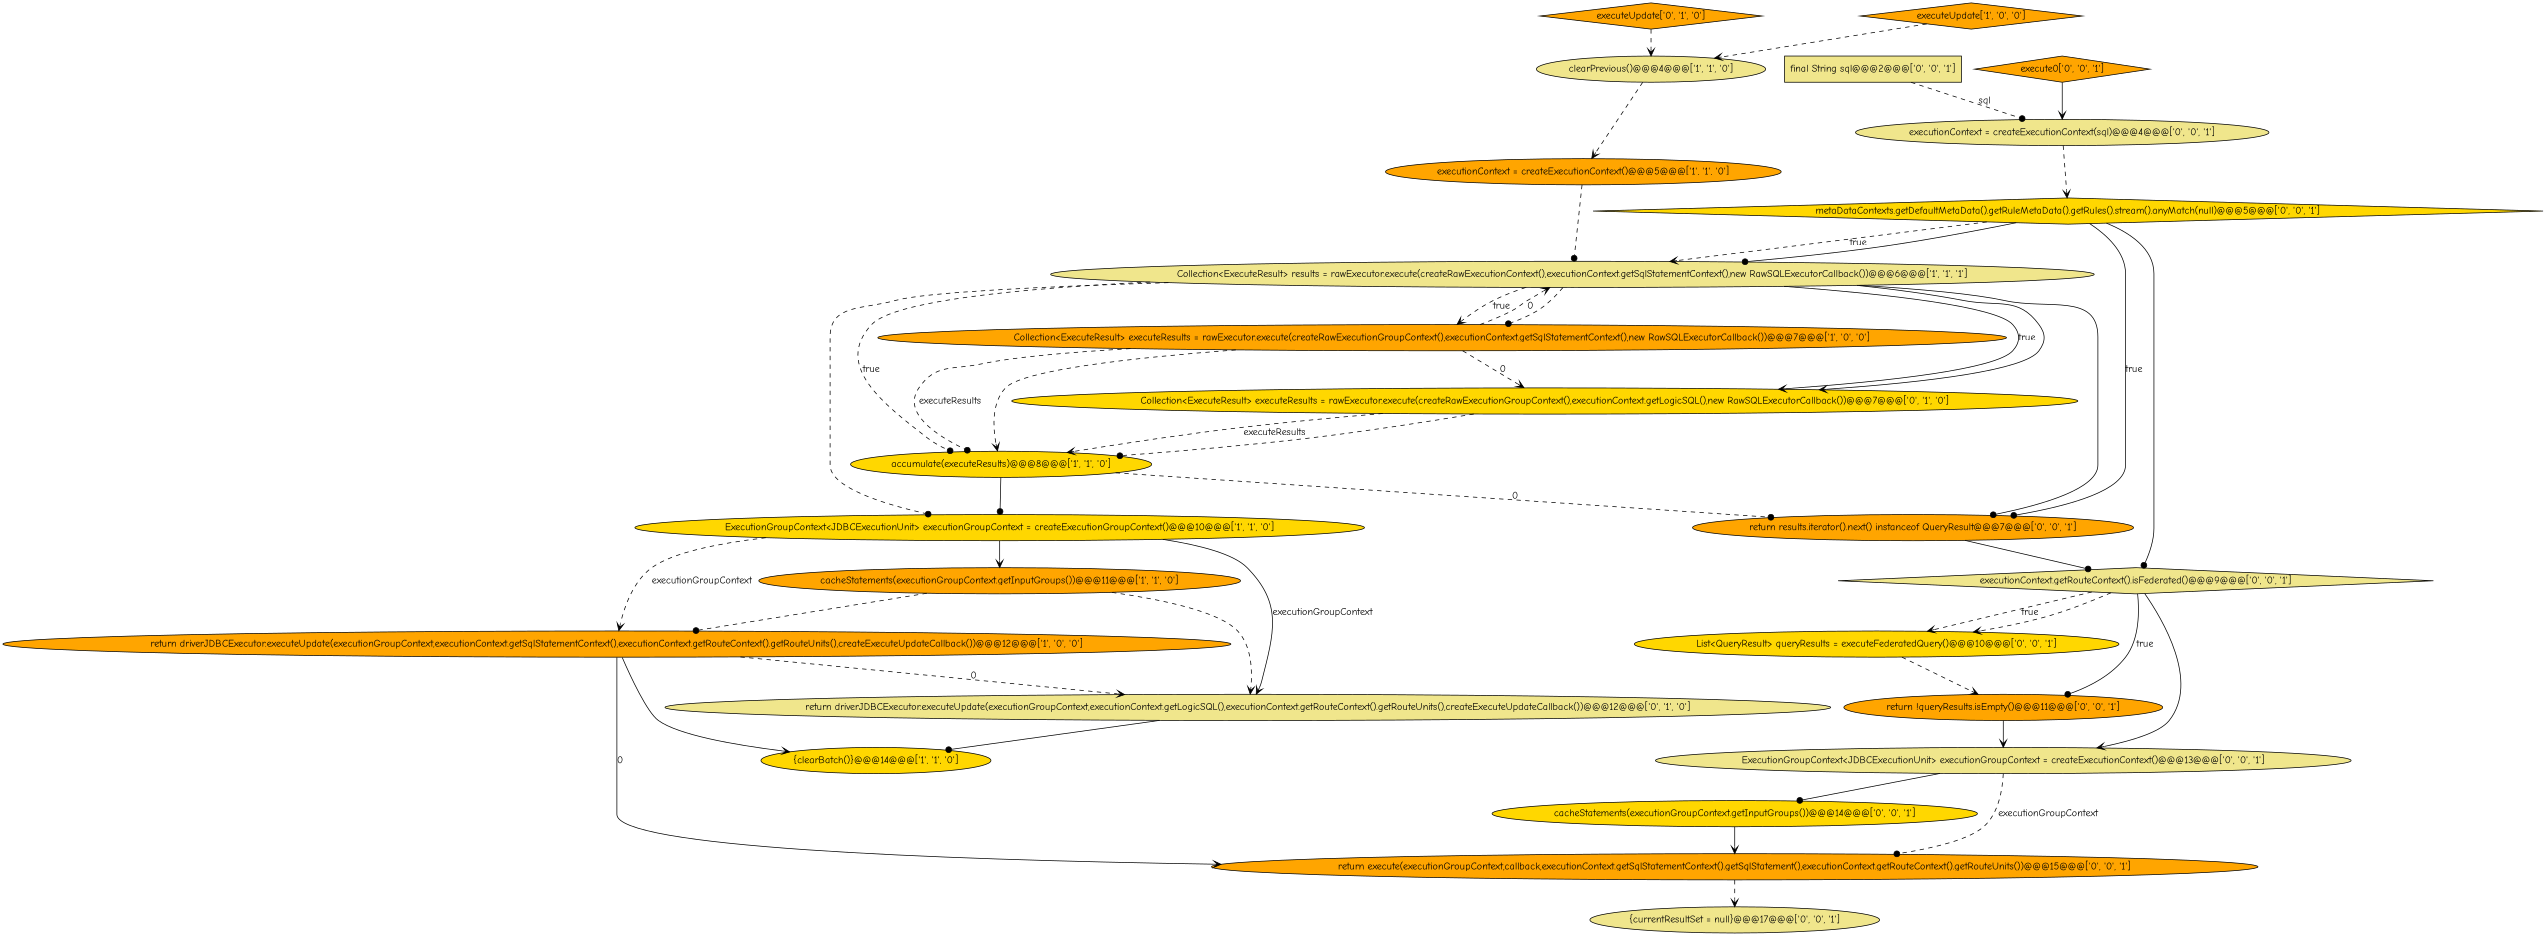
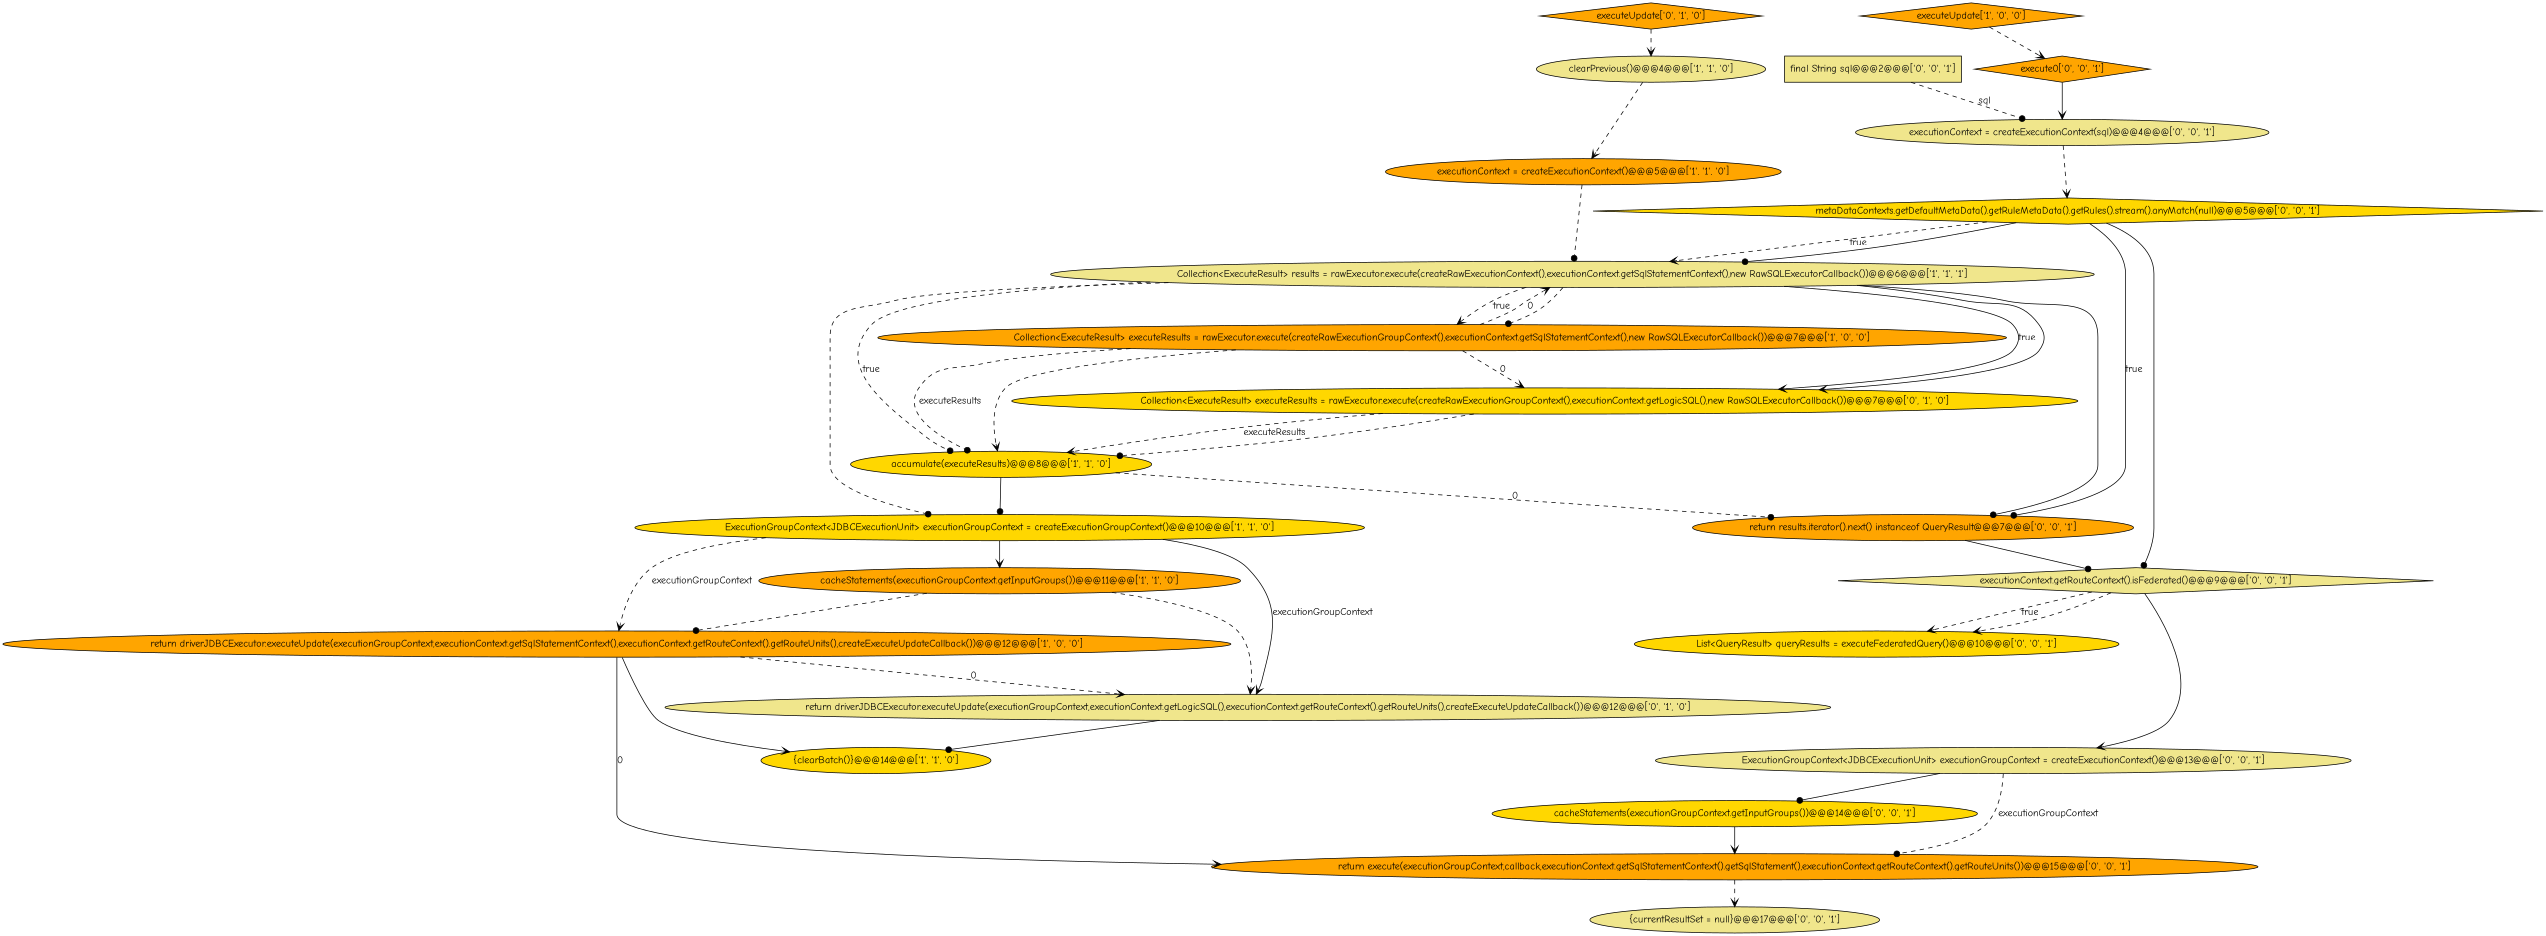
(1824, 40) -> (2014, 41)
(2003, 707) -> none
